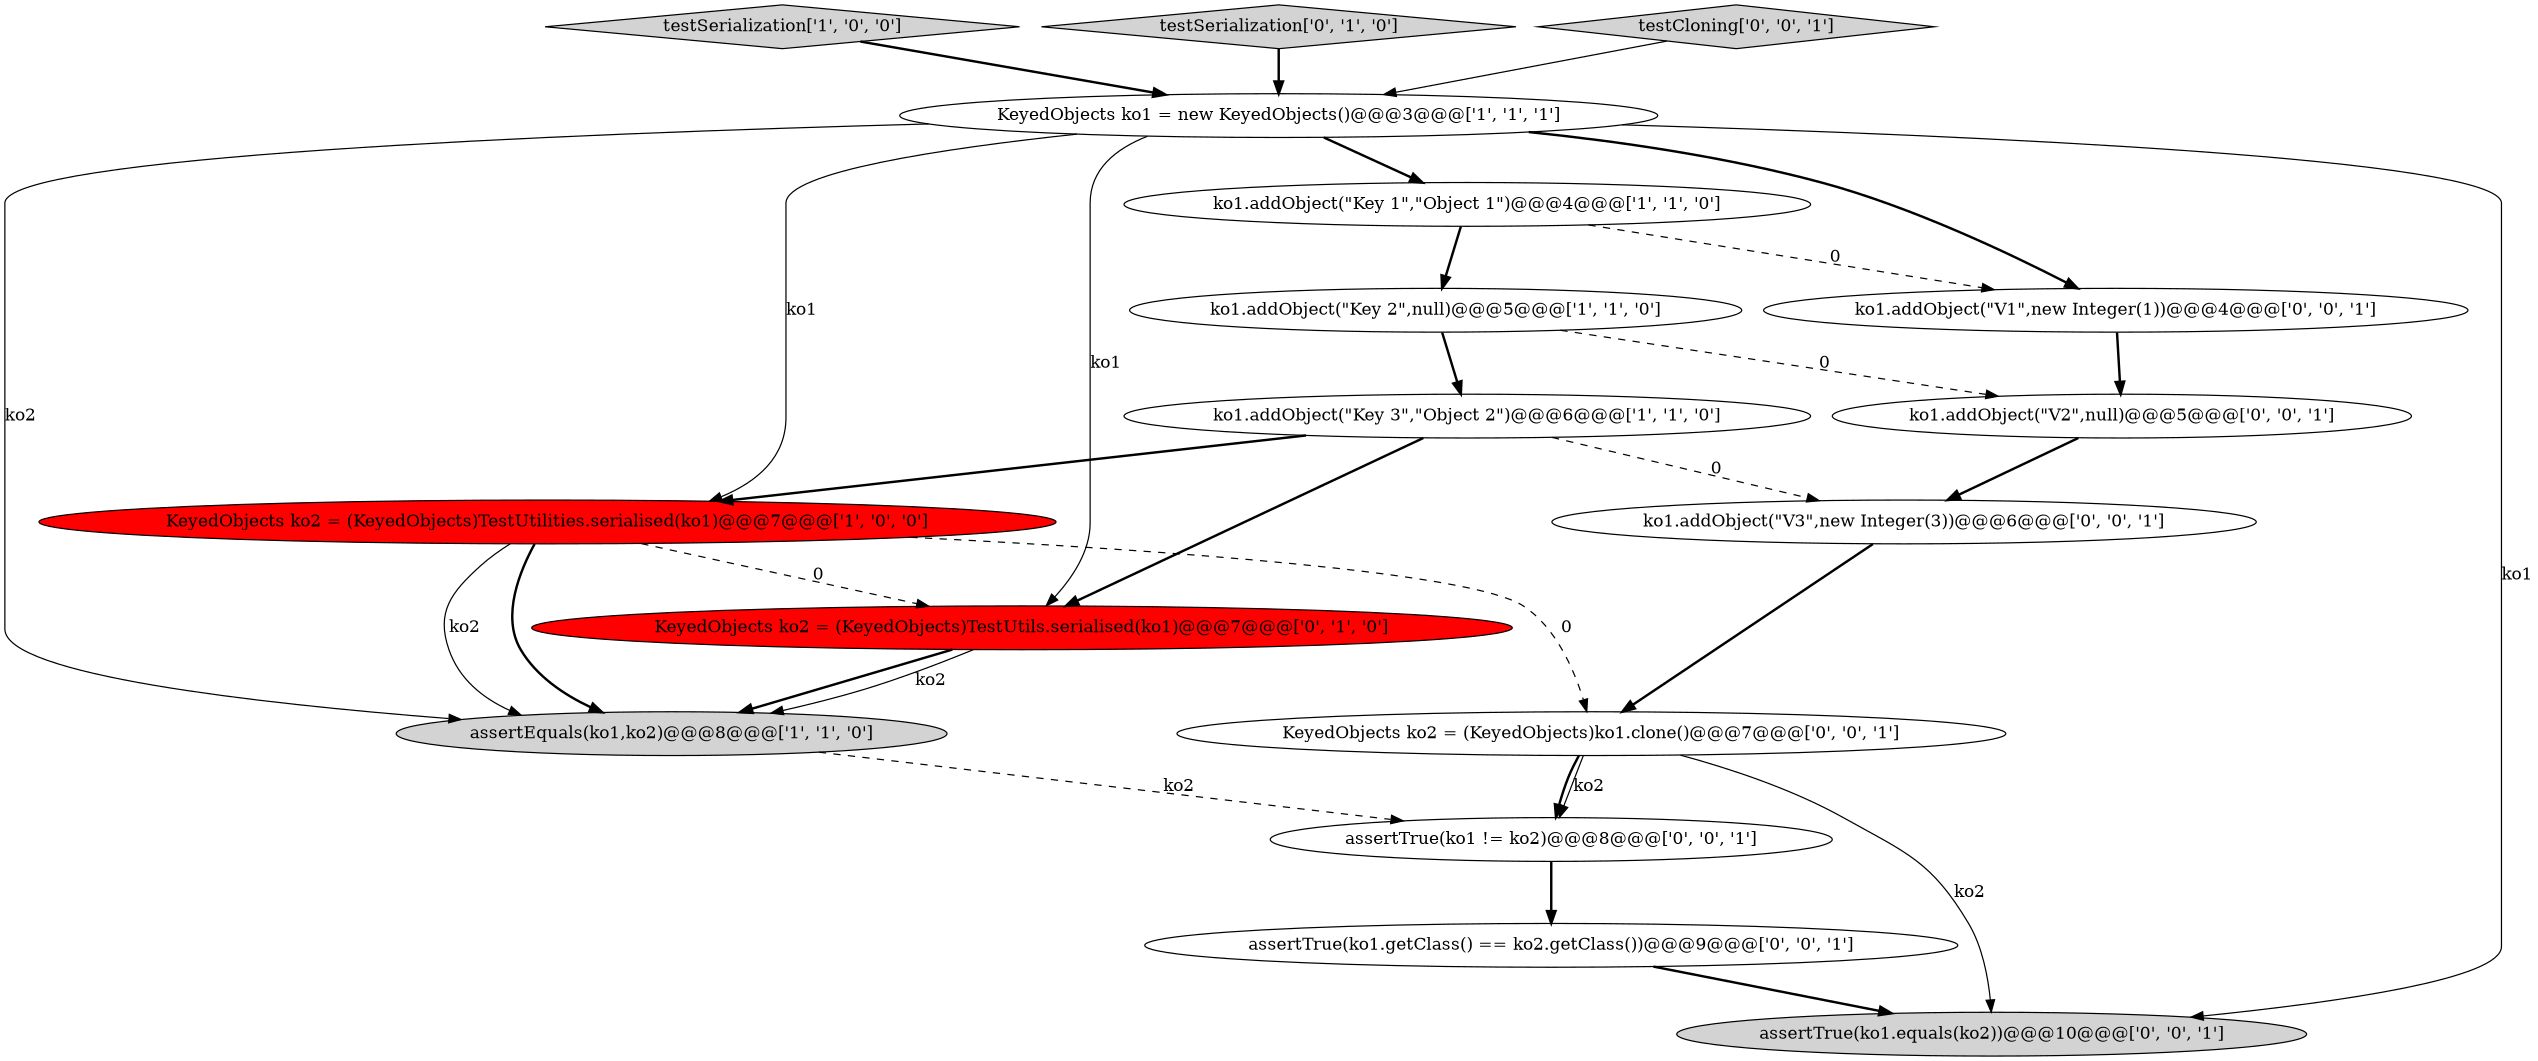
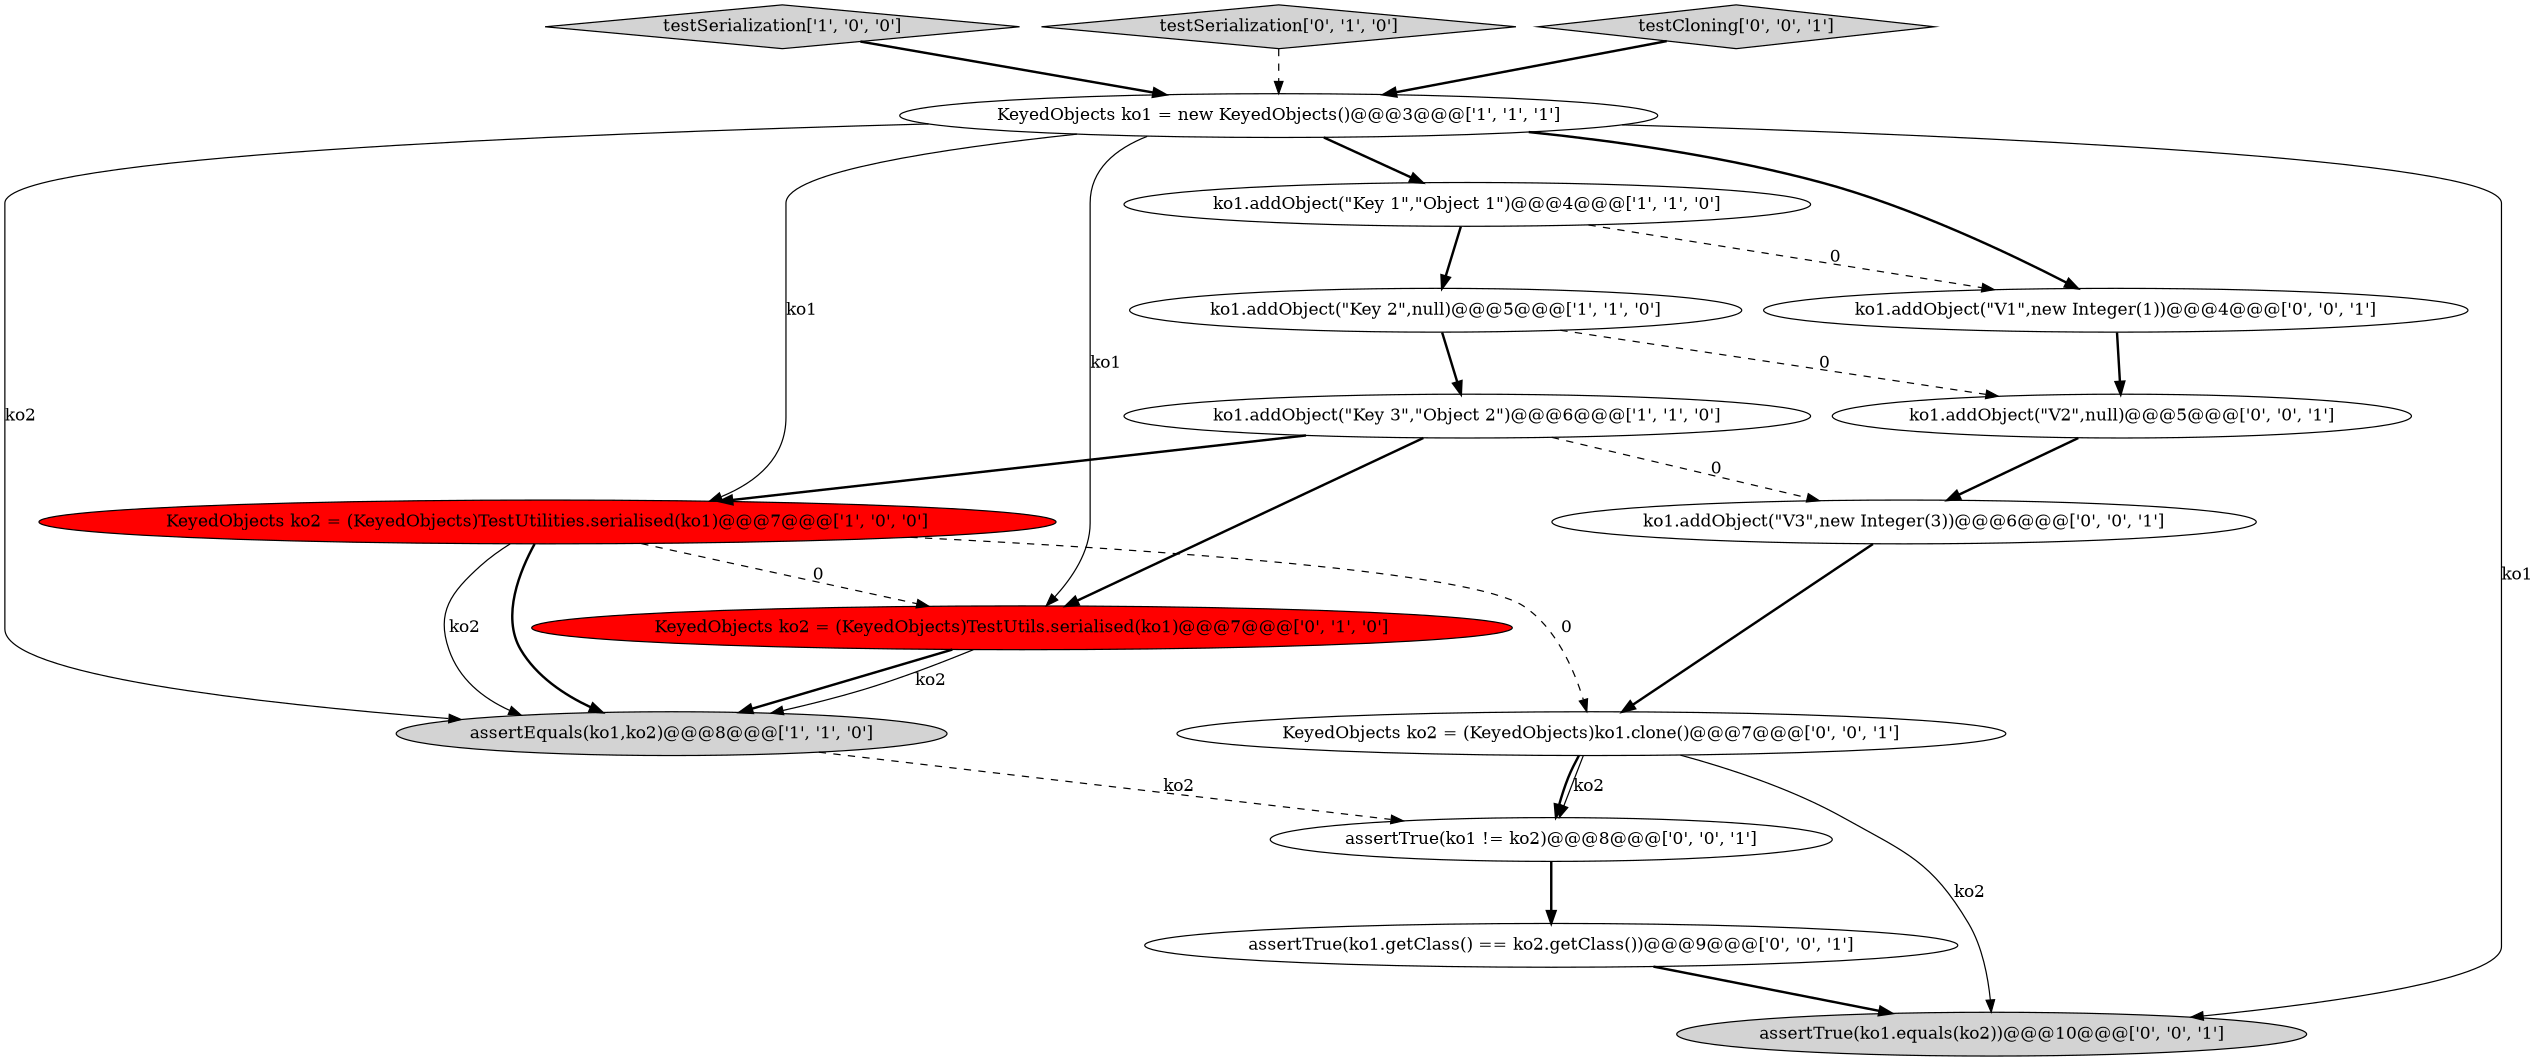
(1279, 65) -> (1279, 65)
(1531, 67) -> (1531, 67)
